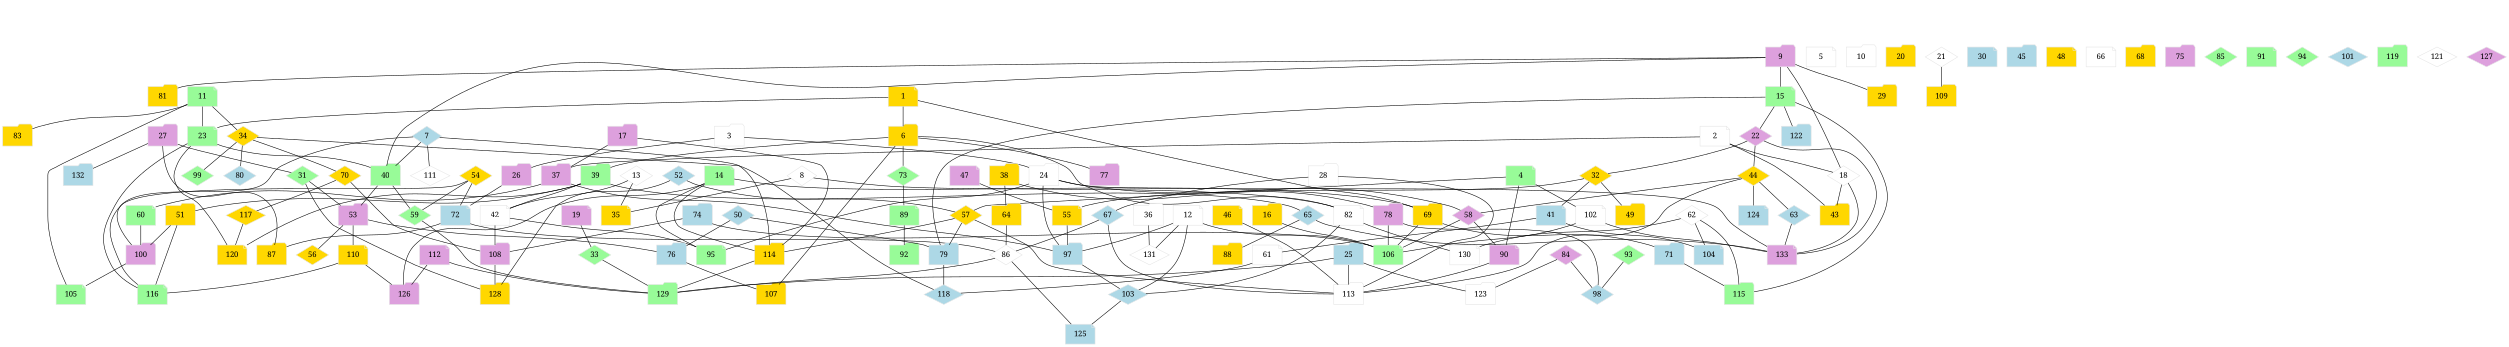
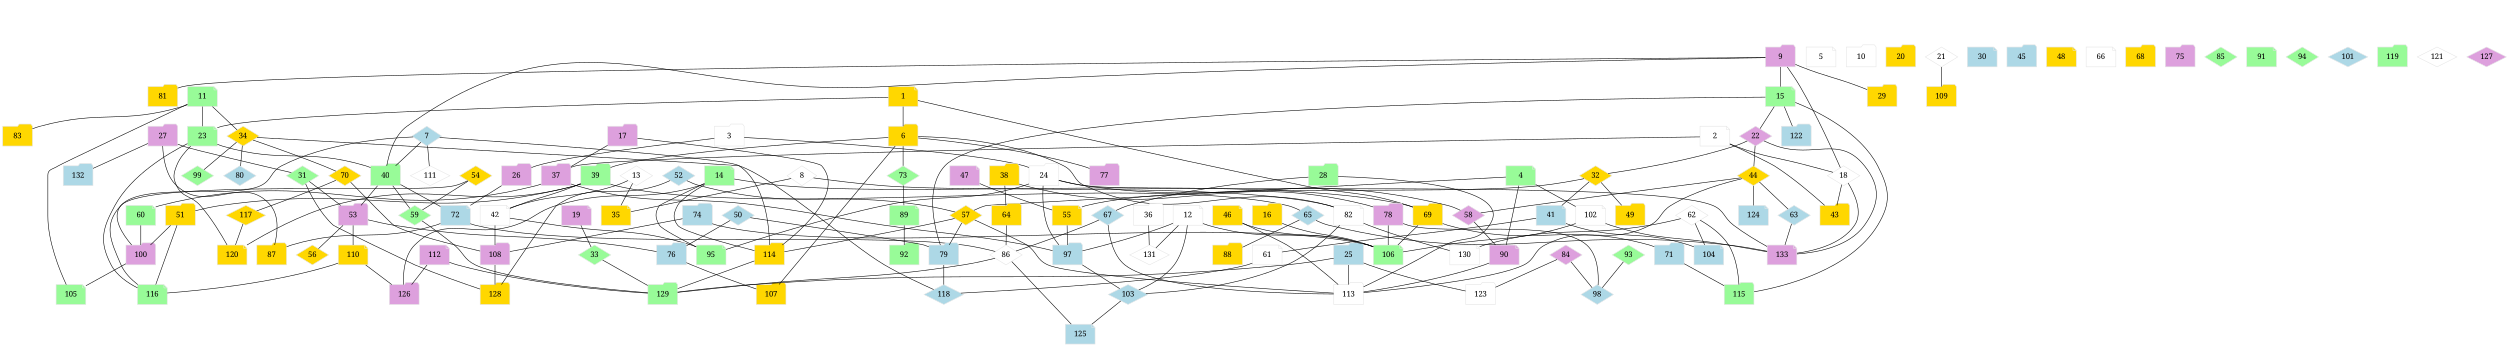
(1323, 176) -> (1323, 176)
(467, 193) -> (420, 196)
(1424, 237) -> (1308, 235)
